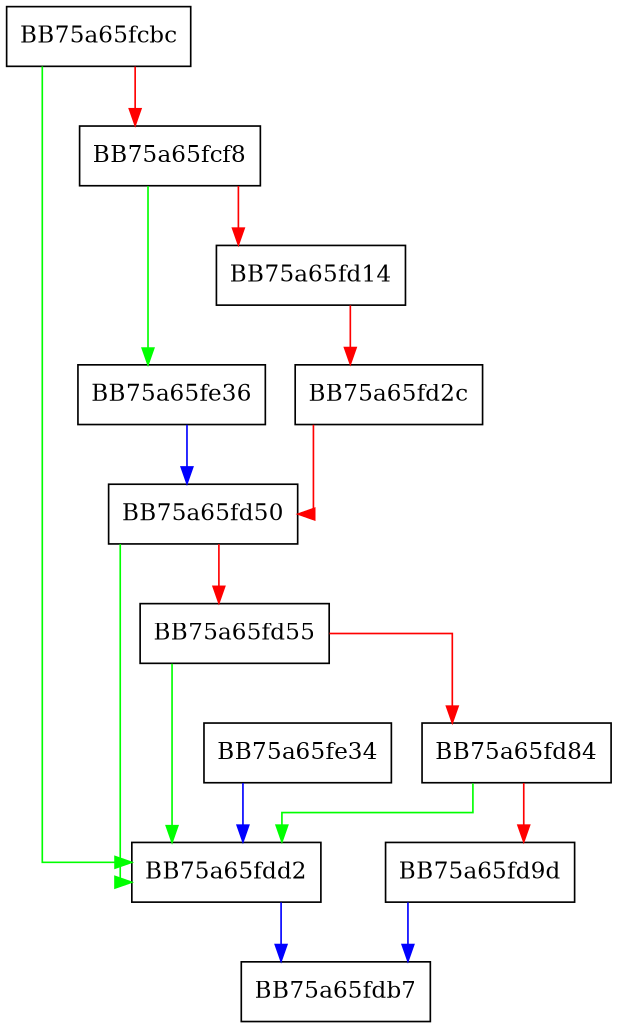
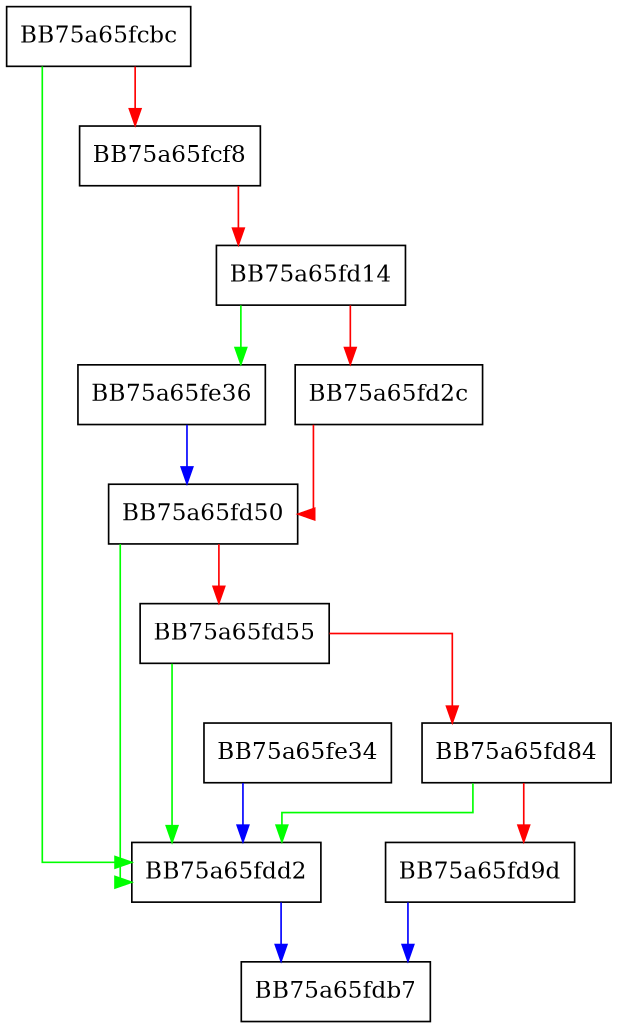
(148, 267) -> (241, 326)
